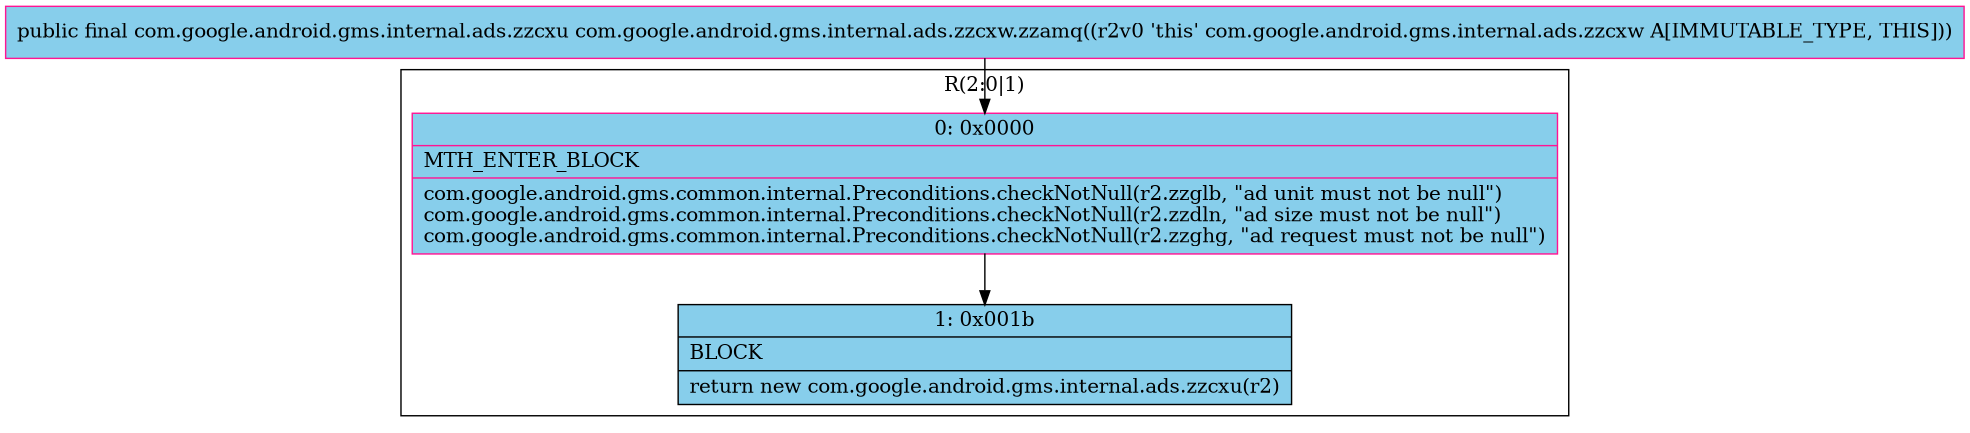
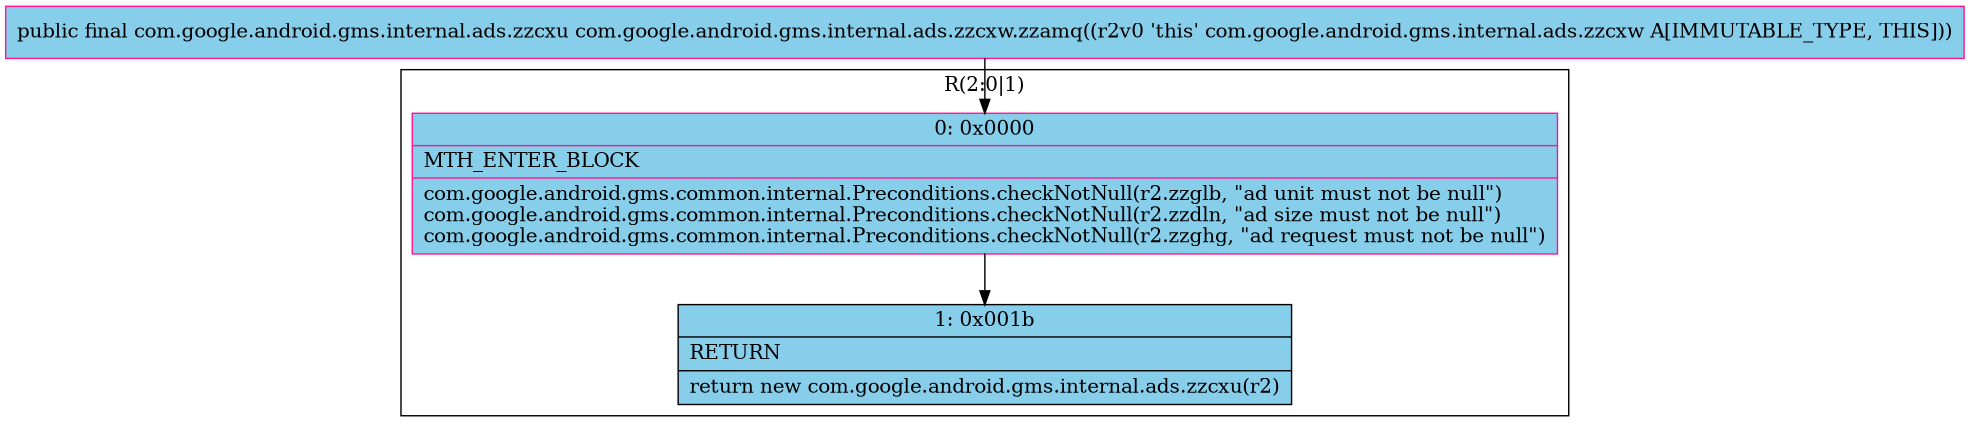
(726, 353) -> (735, 353)
